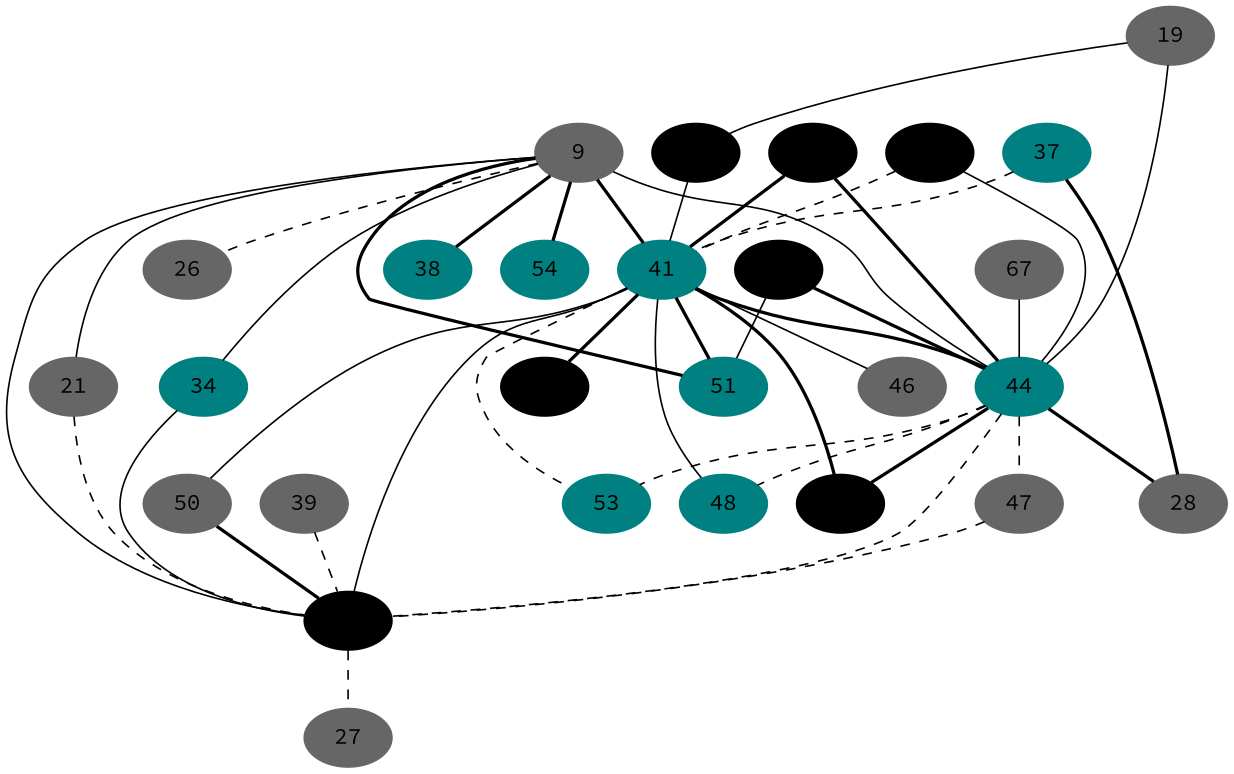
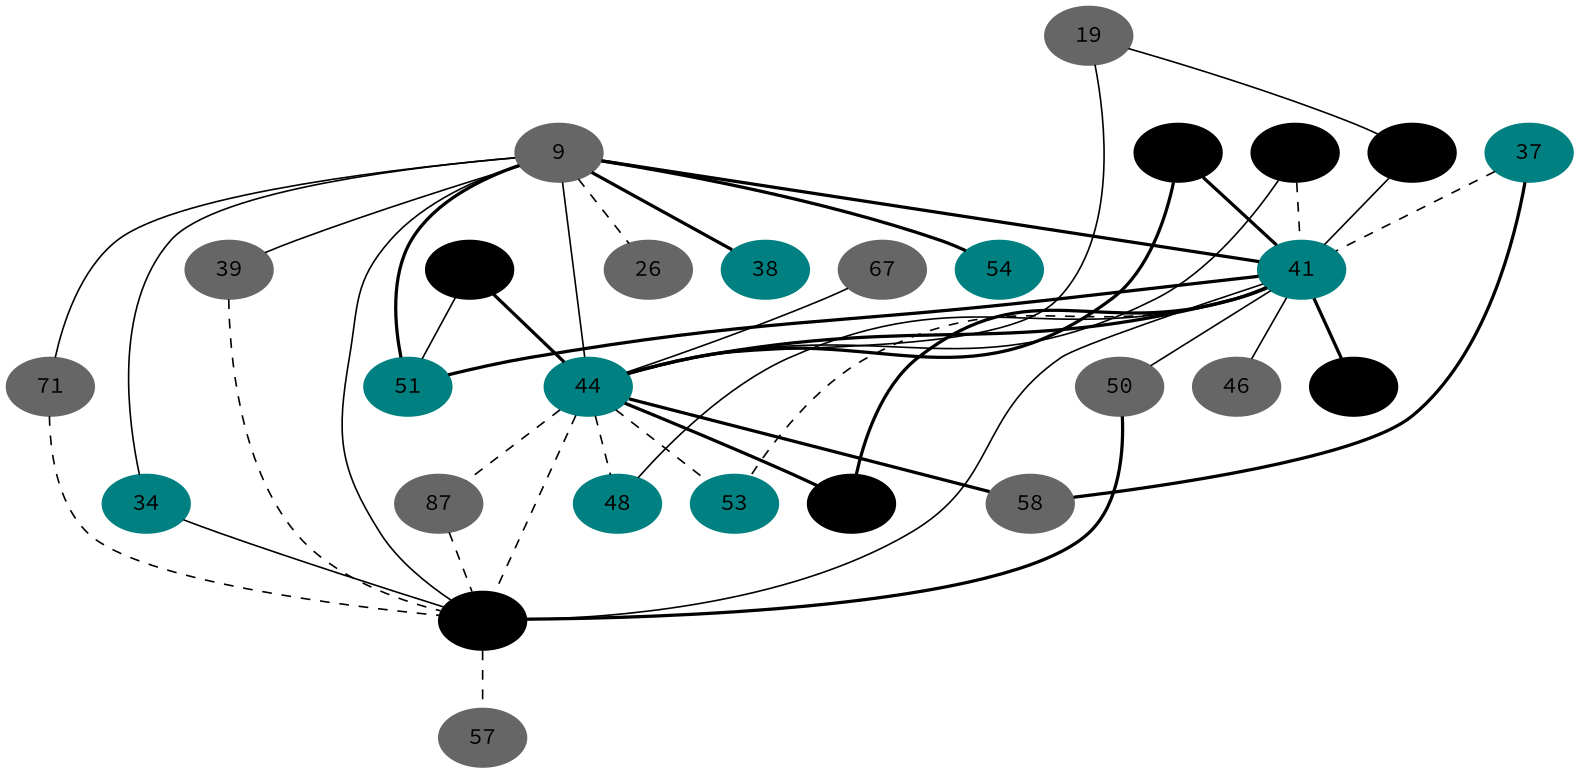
none -> (392, 207)
(73, 387) -> (50, 387)
(1019, 504) -> (439, 504)
(1183, 504) -> (1030, 504)
(348, 738) -> (483, 738)
